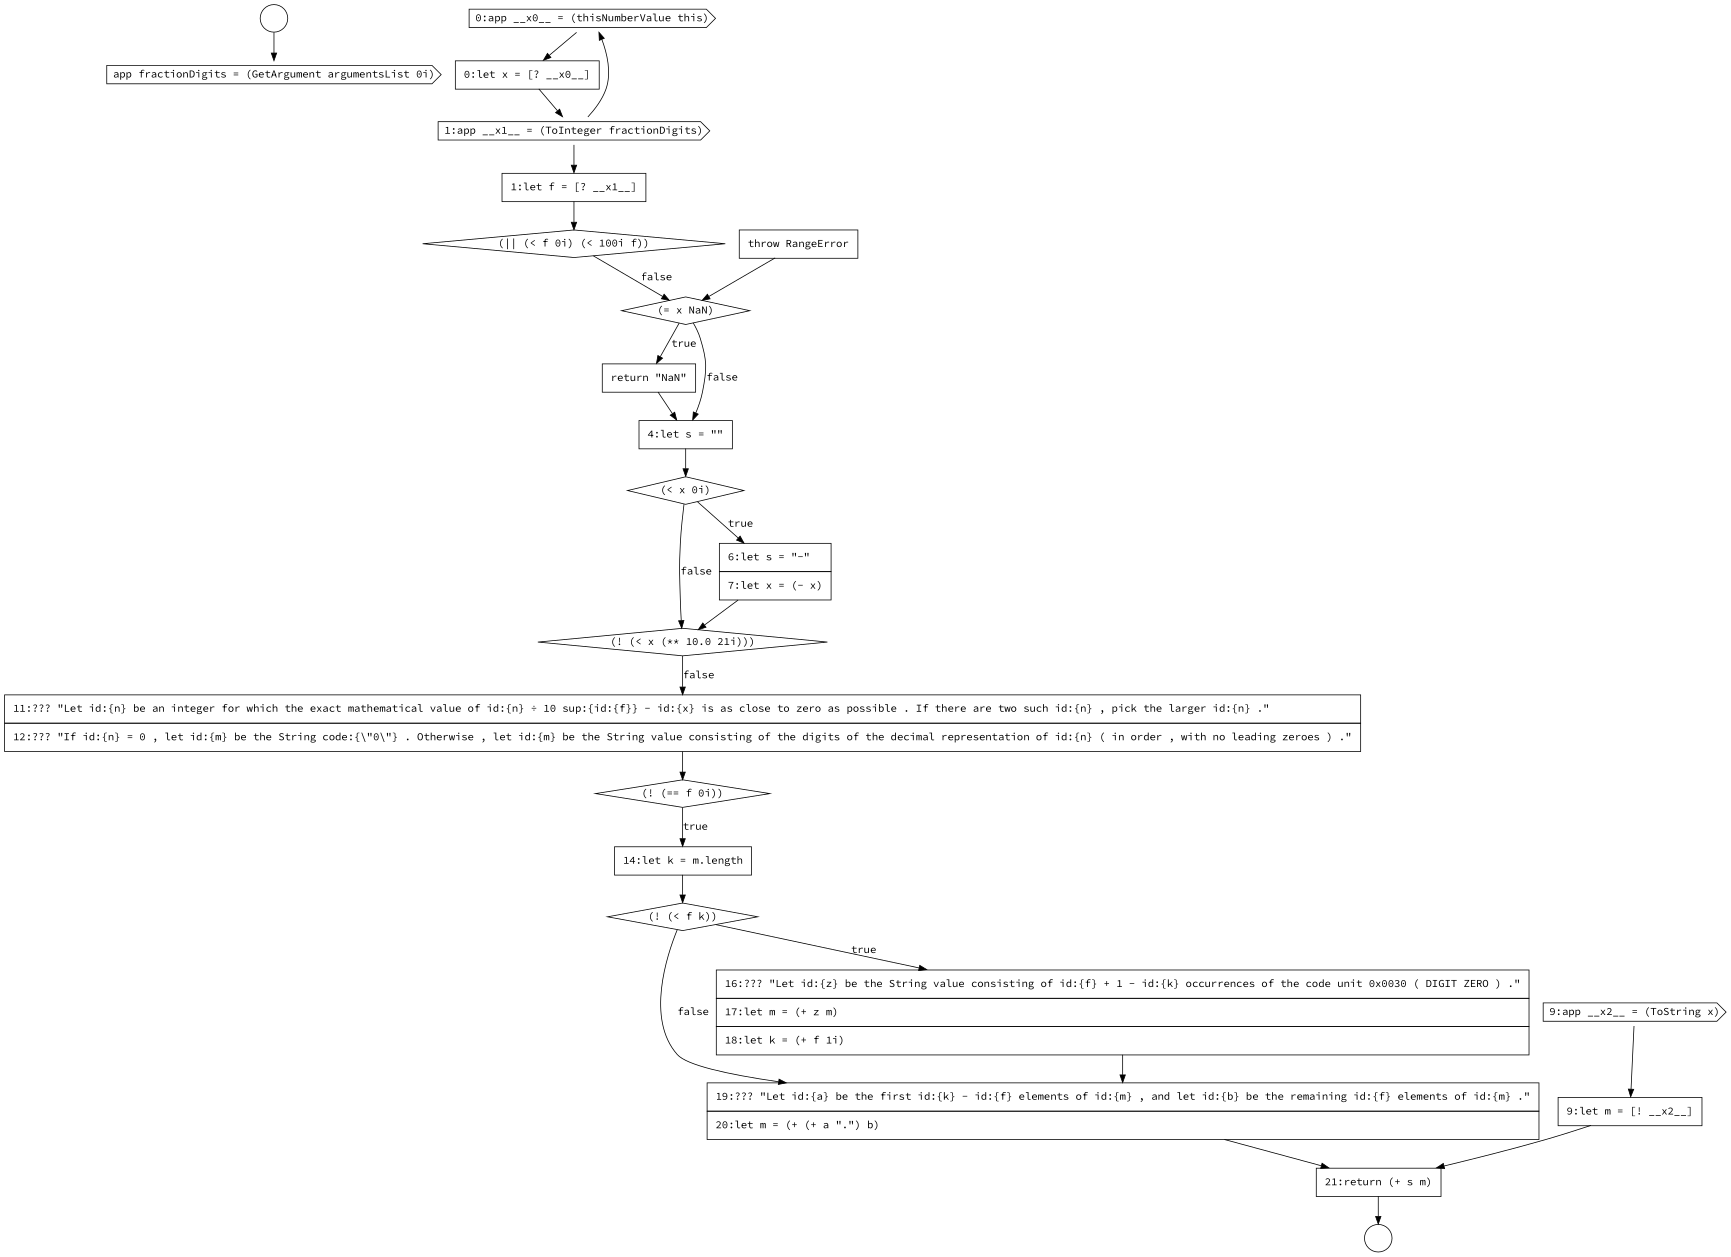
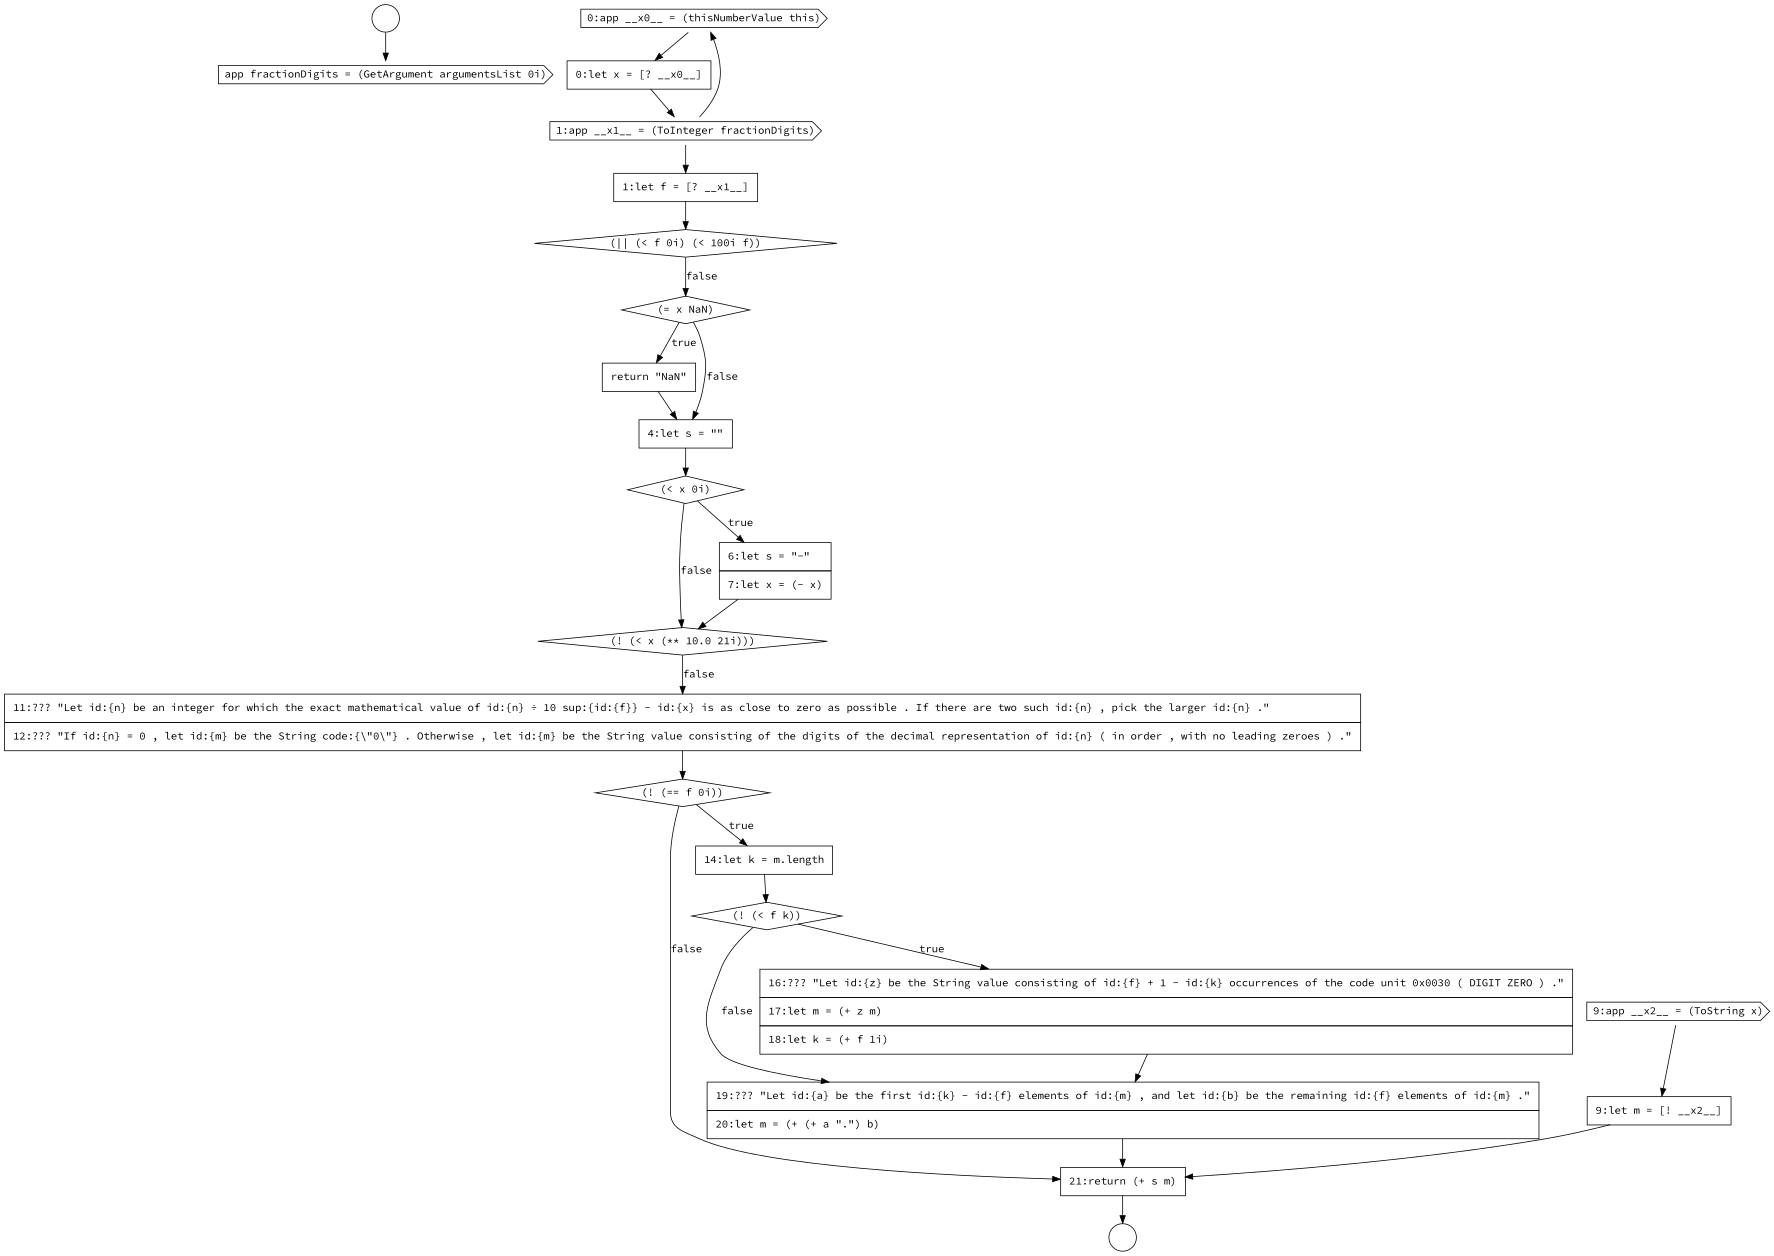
(798, 244) -> none
none -> (703, 1140)
